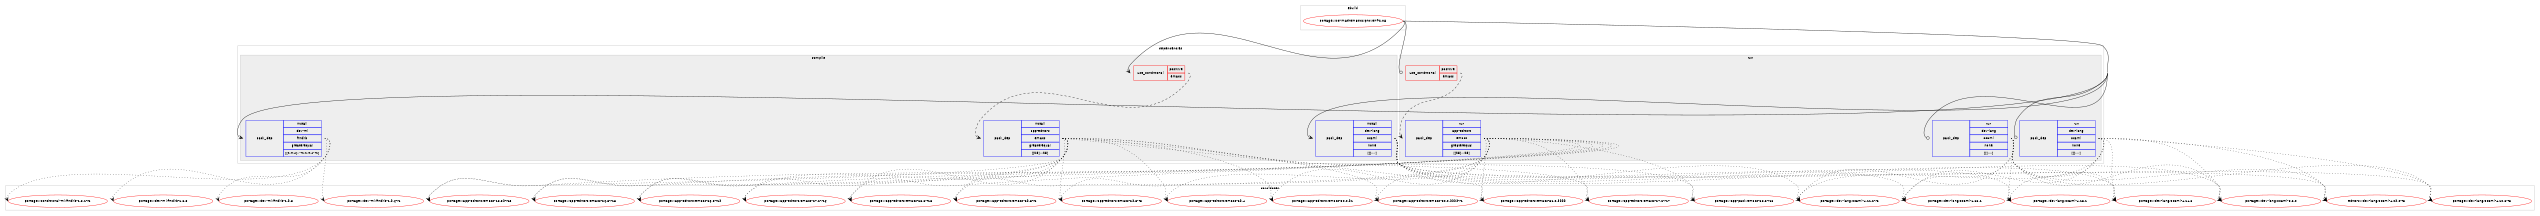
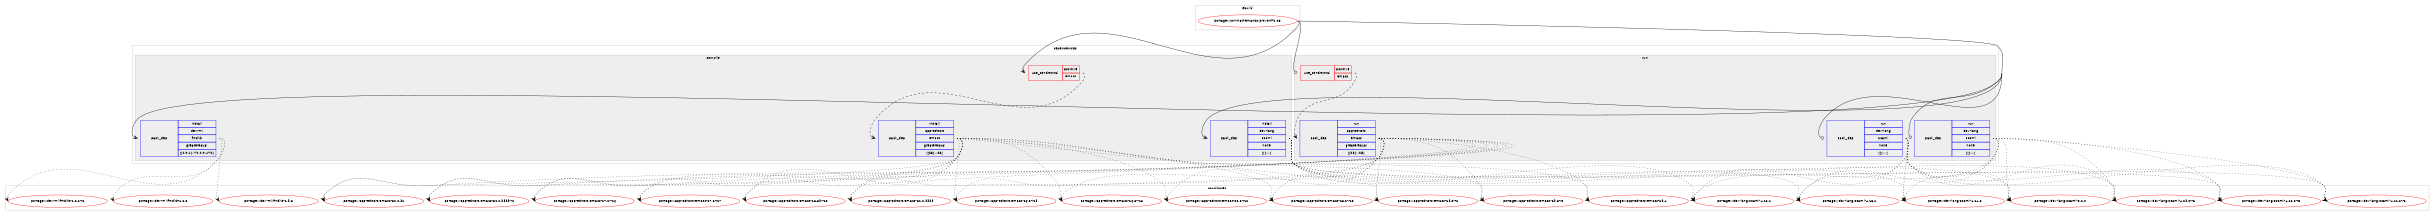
(58, 201) -> (58, 201)
(374, 201) -> none
(1744, 201) -> (1217, 201)
(2377, 201) -> (2166, 201)
